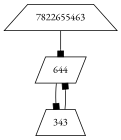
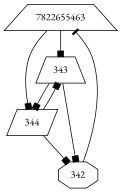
none -> (61, 40)
(61, 70) -> (32, 122)
none -> (78, 175)
